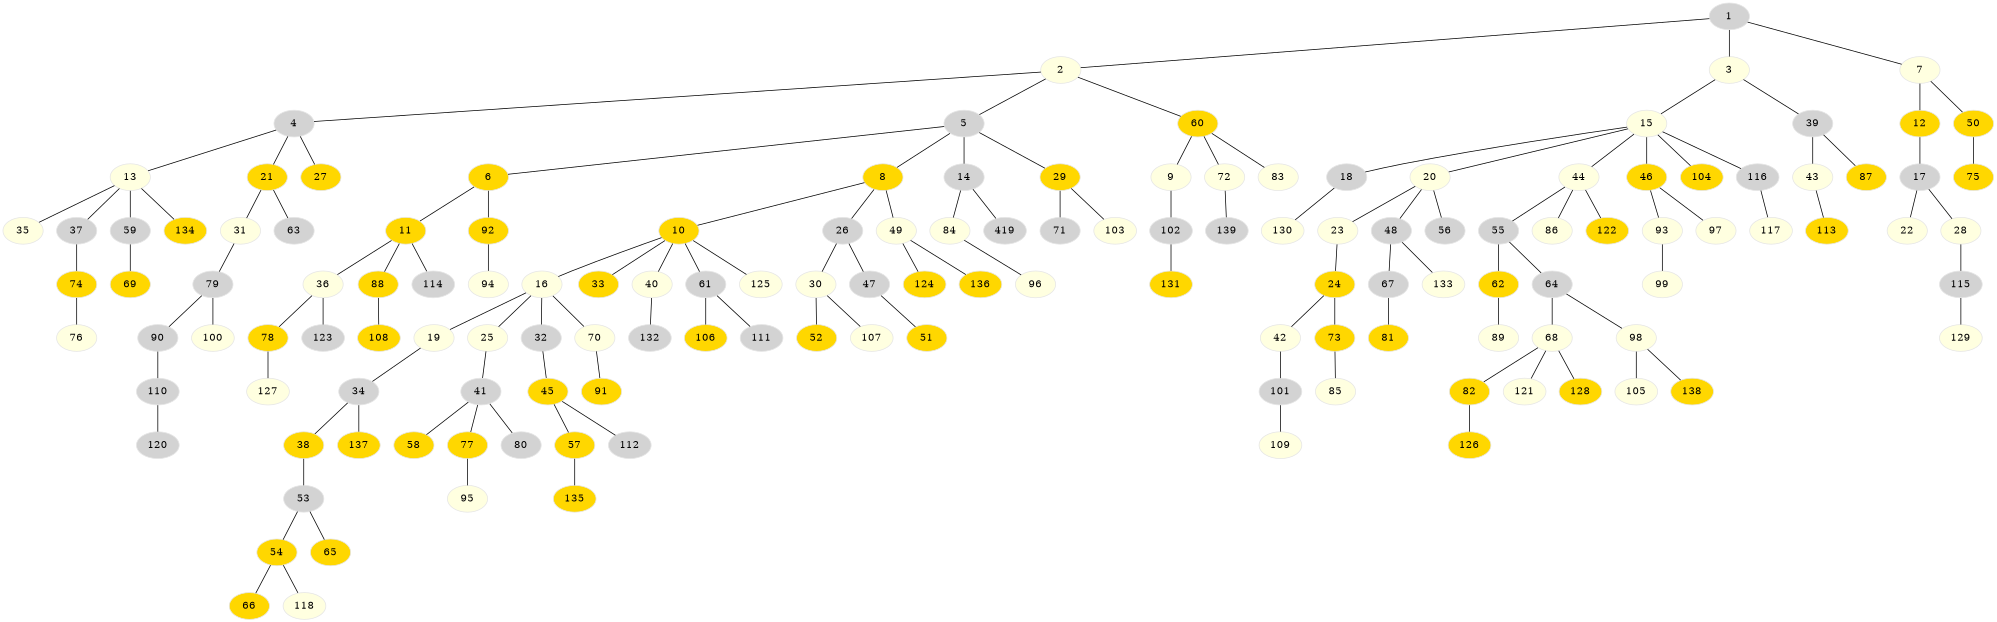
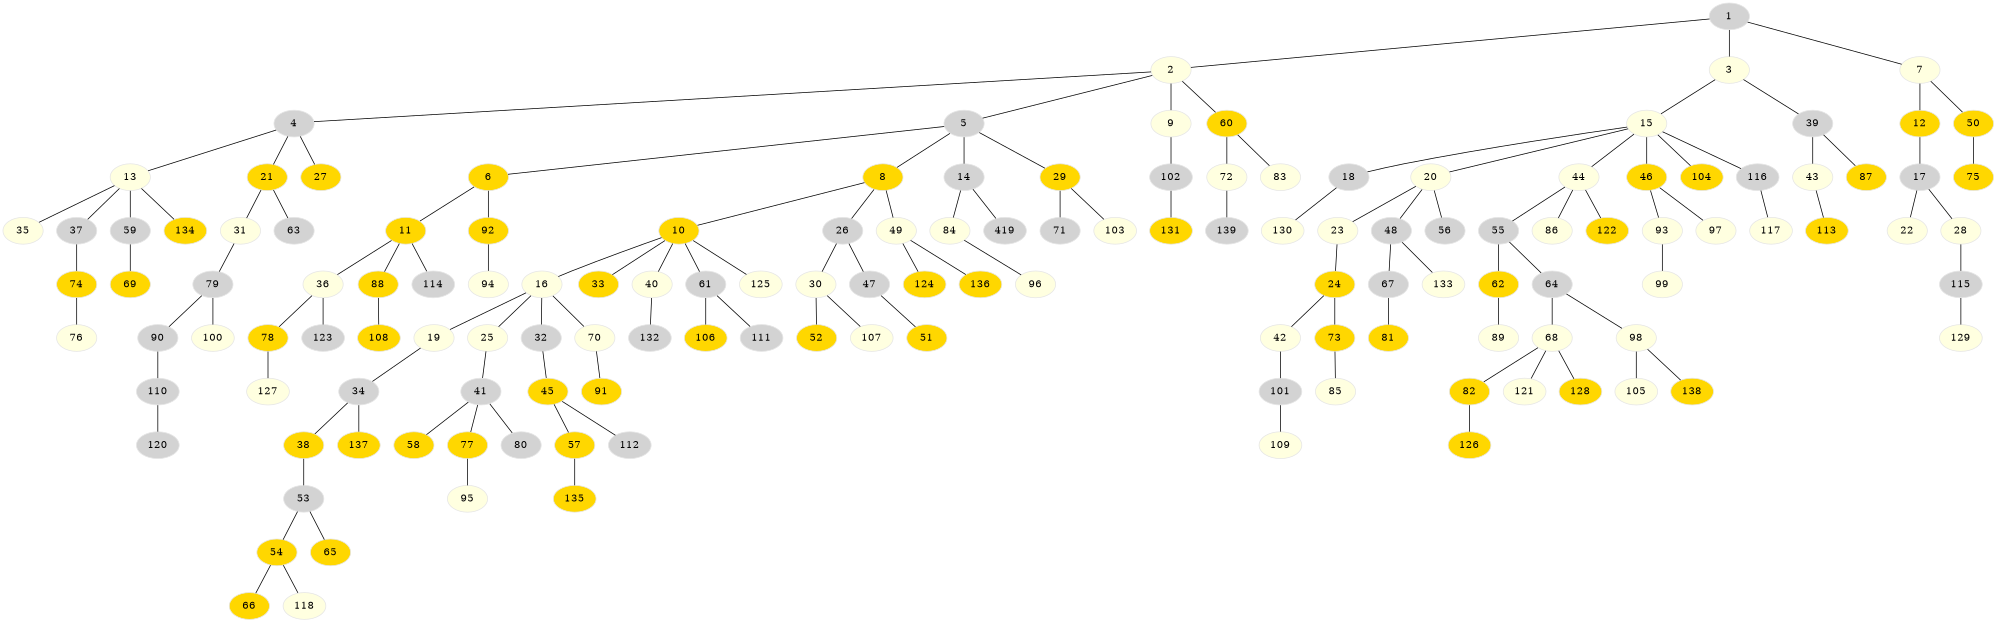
(1184, 150) -> (1171, 97)
